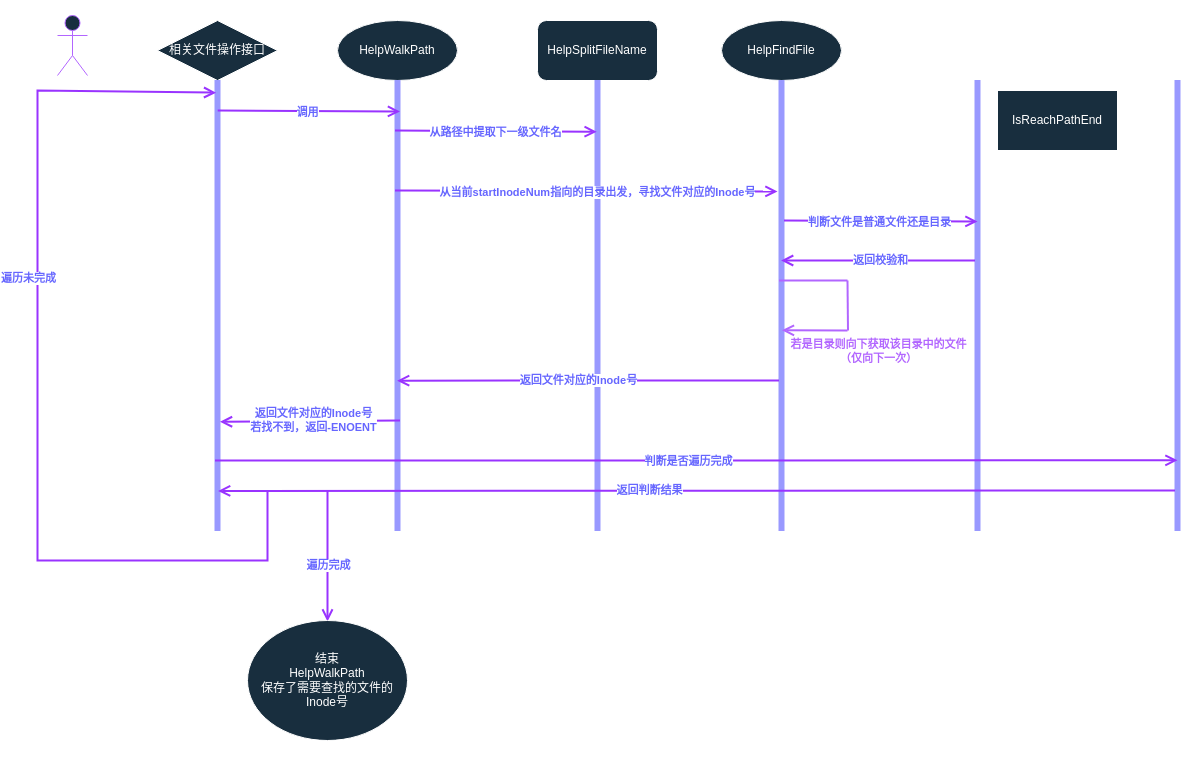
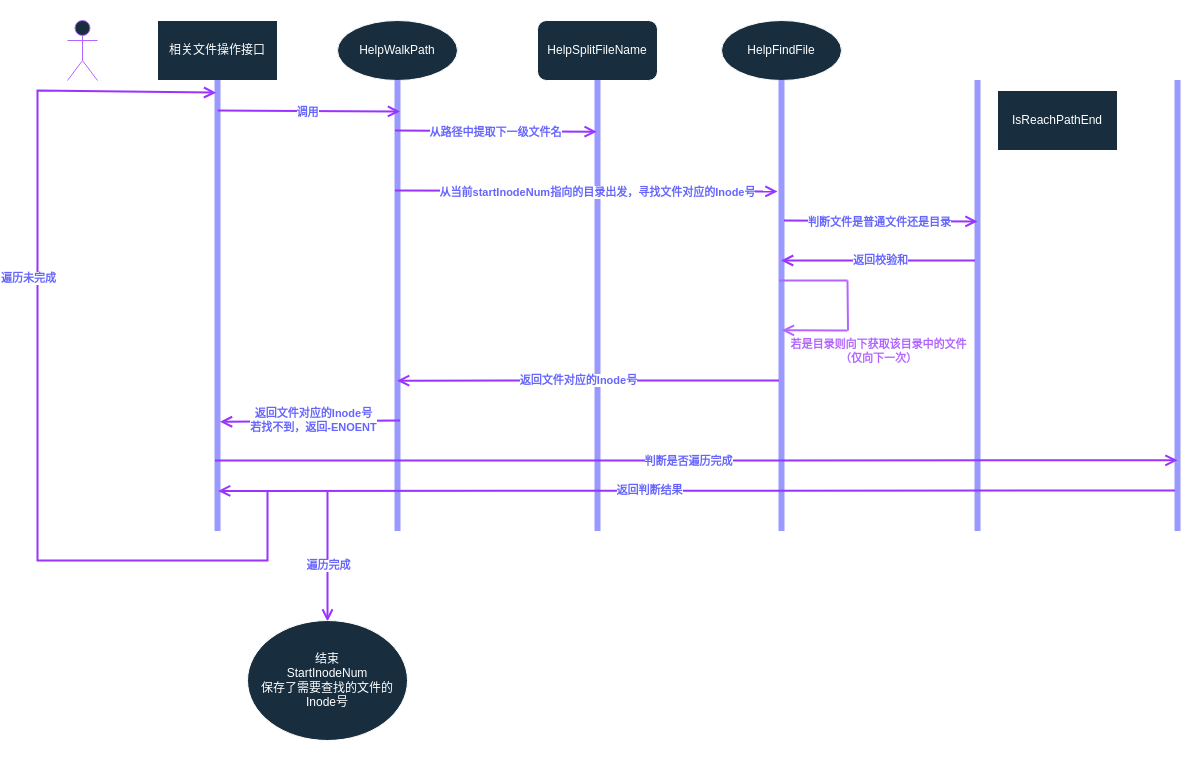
(73, 46) -> (83, 51)
(218, 51) -> (218, 51)
(328, 681) -> (328, 681)
